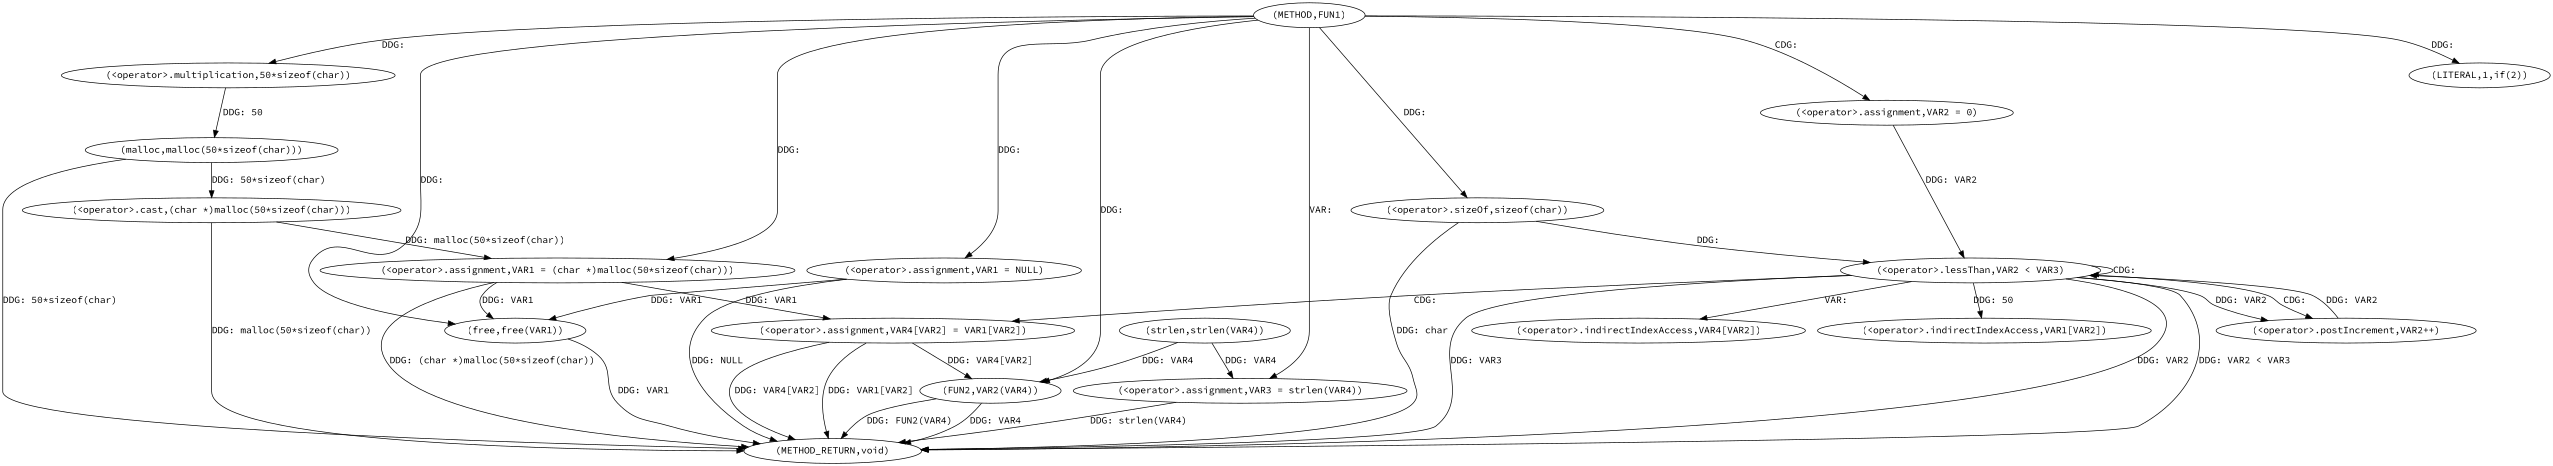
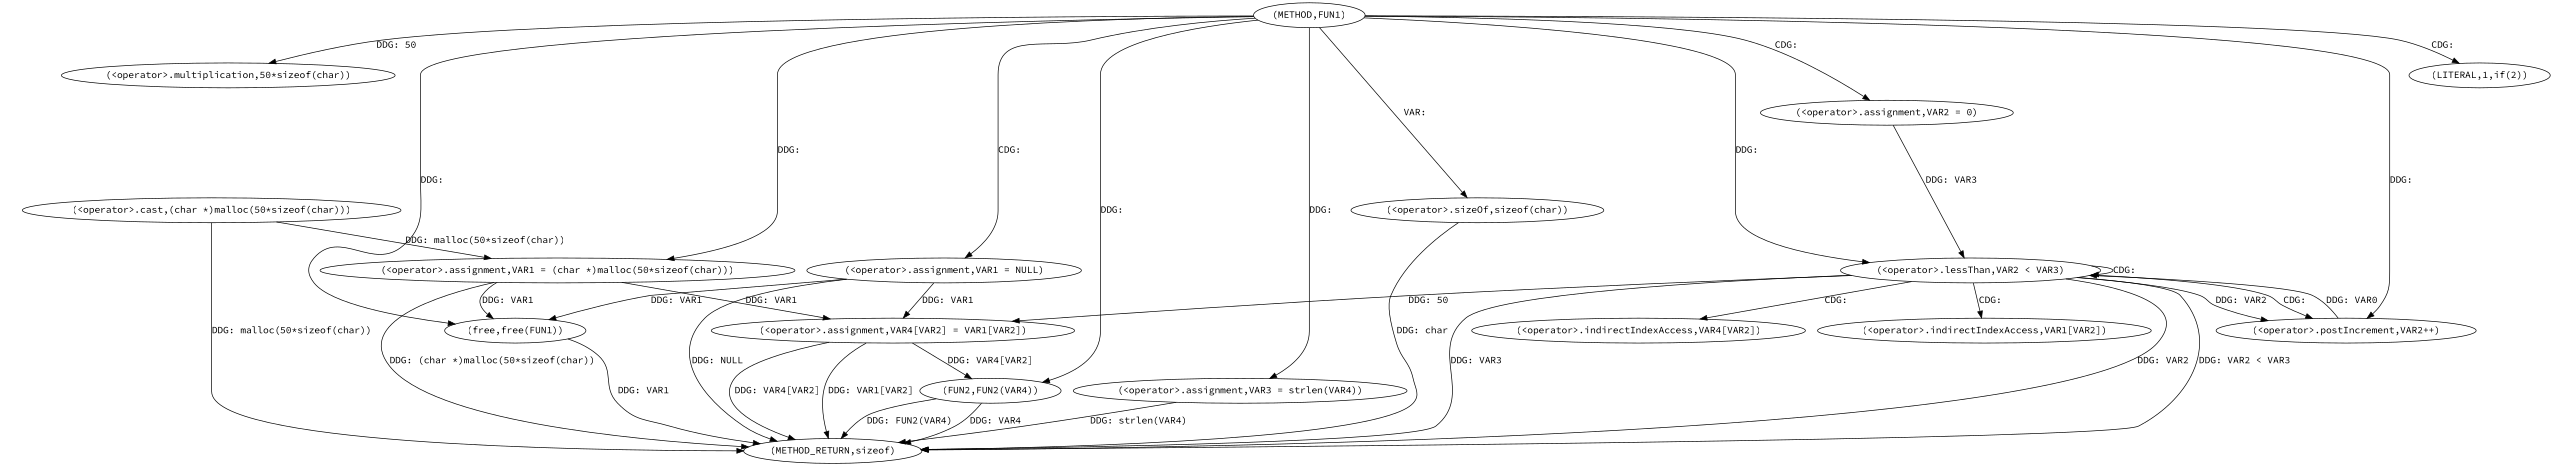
none -> (2002, 28)
(396, 45) -> (396, 45)
(2446, 45) -> (2446, 45)
(1418, 113) -> (1418, 113)
(212, 150) -> none
(1013, 150) -> (1013, 150)
(1952, 180) -> (1952, 180)
(1324, 210) -> (1324, 210)
(1699, 246) -> (1693, 51)
none -> (921, 298)
(1428, 301) -> (1428, 301)
(1839, 301) -> (1839, 301)
(1993, 301) -> (1993, 301)
(2352, 301) -> (2352, 301)
(515, 331) -> (515, 331)
(1205, 331) -> none
(990, 391) -> (990, 391)
(833, 451) -> (833, 451)
